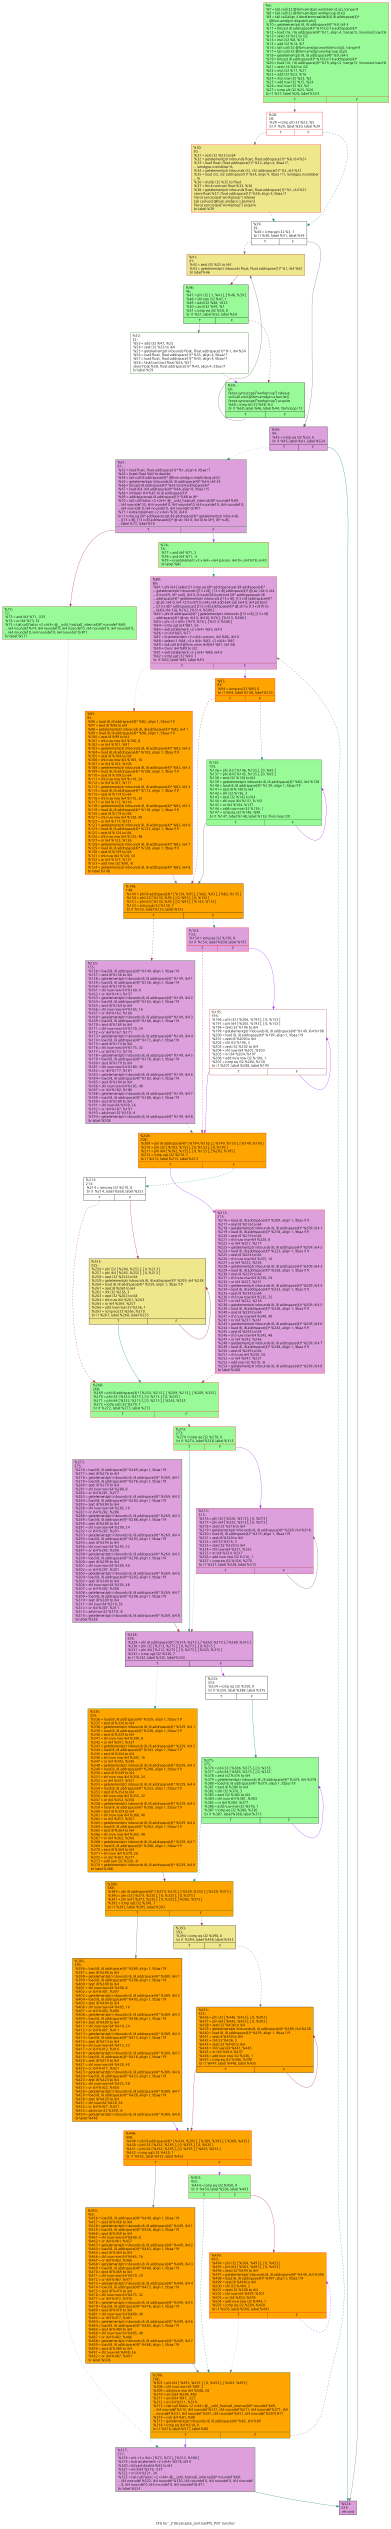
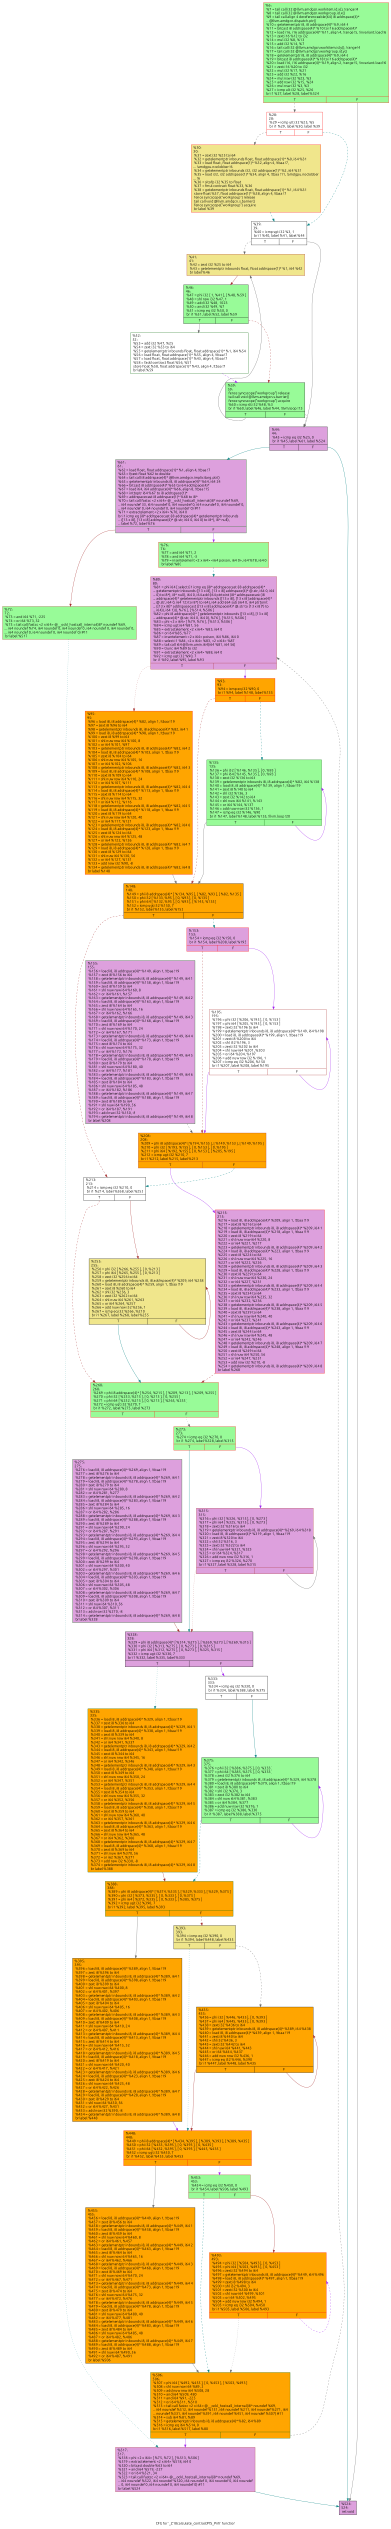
(249, 451) -> (249, 451)
(153, 938) -> (75, 1037)
(185, 2470) -> (185, 2470)
